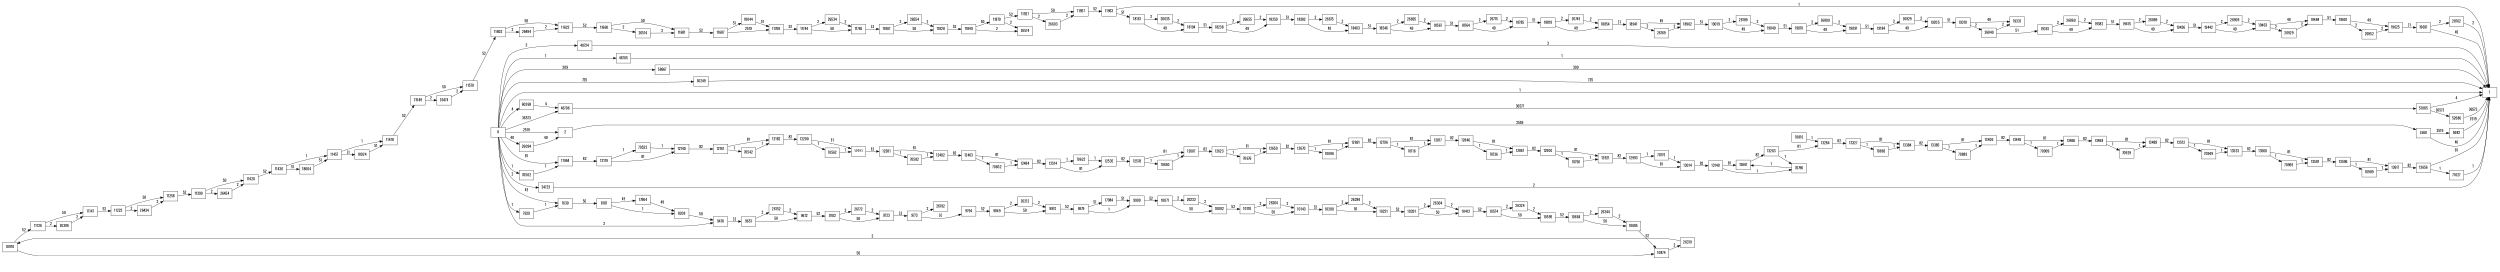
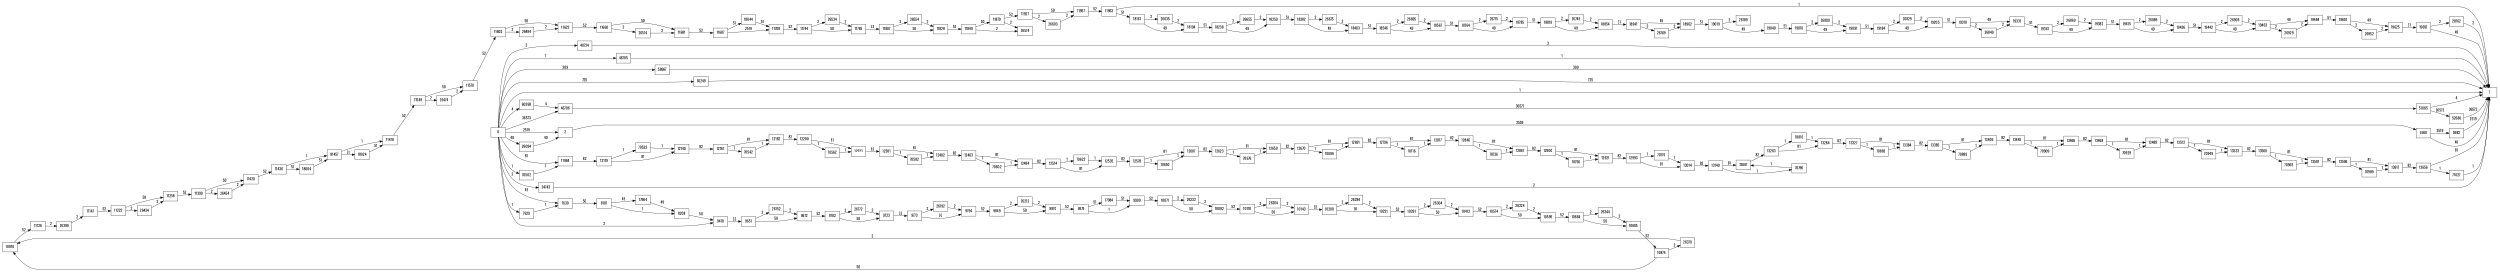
(1756, 24) -> none
(2016, 33) -> (2030, 25)
(334, 155) -> (334, 155)
(1784, 159) -> (1784, 145)
(546, 188) -> (546, 188)
none -> (953, 209)
(63, 217) -> none
(834, 255) -> (835, 269)
